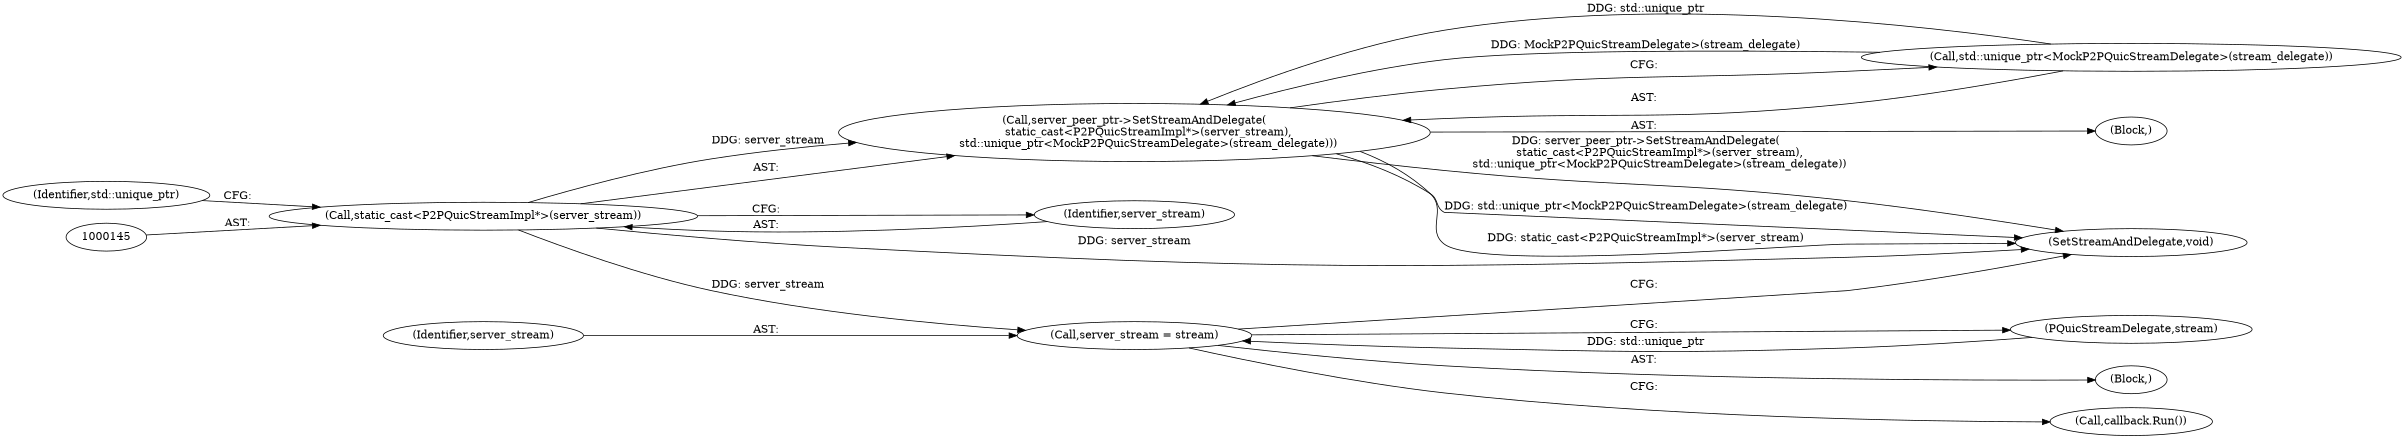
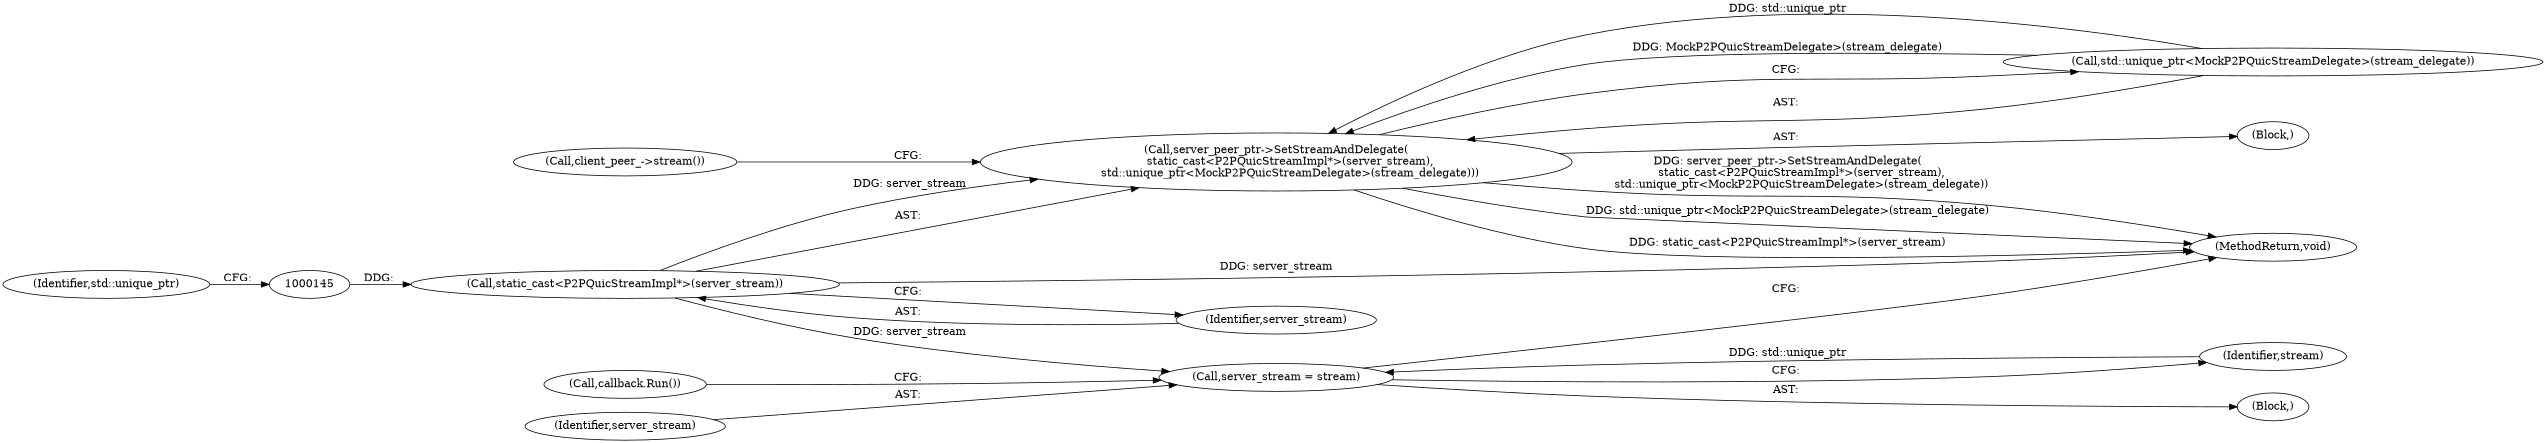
none -> (625, 162)
(257, 204) -> (235, 284)
(239, 224) -> (381, 279)
(2131, 243) -> (2273, 247)
(2131, 329) -> (2273, 356)
(1613, 408) -> (930, 384)
